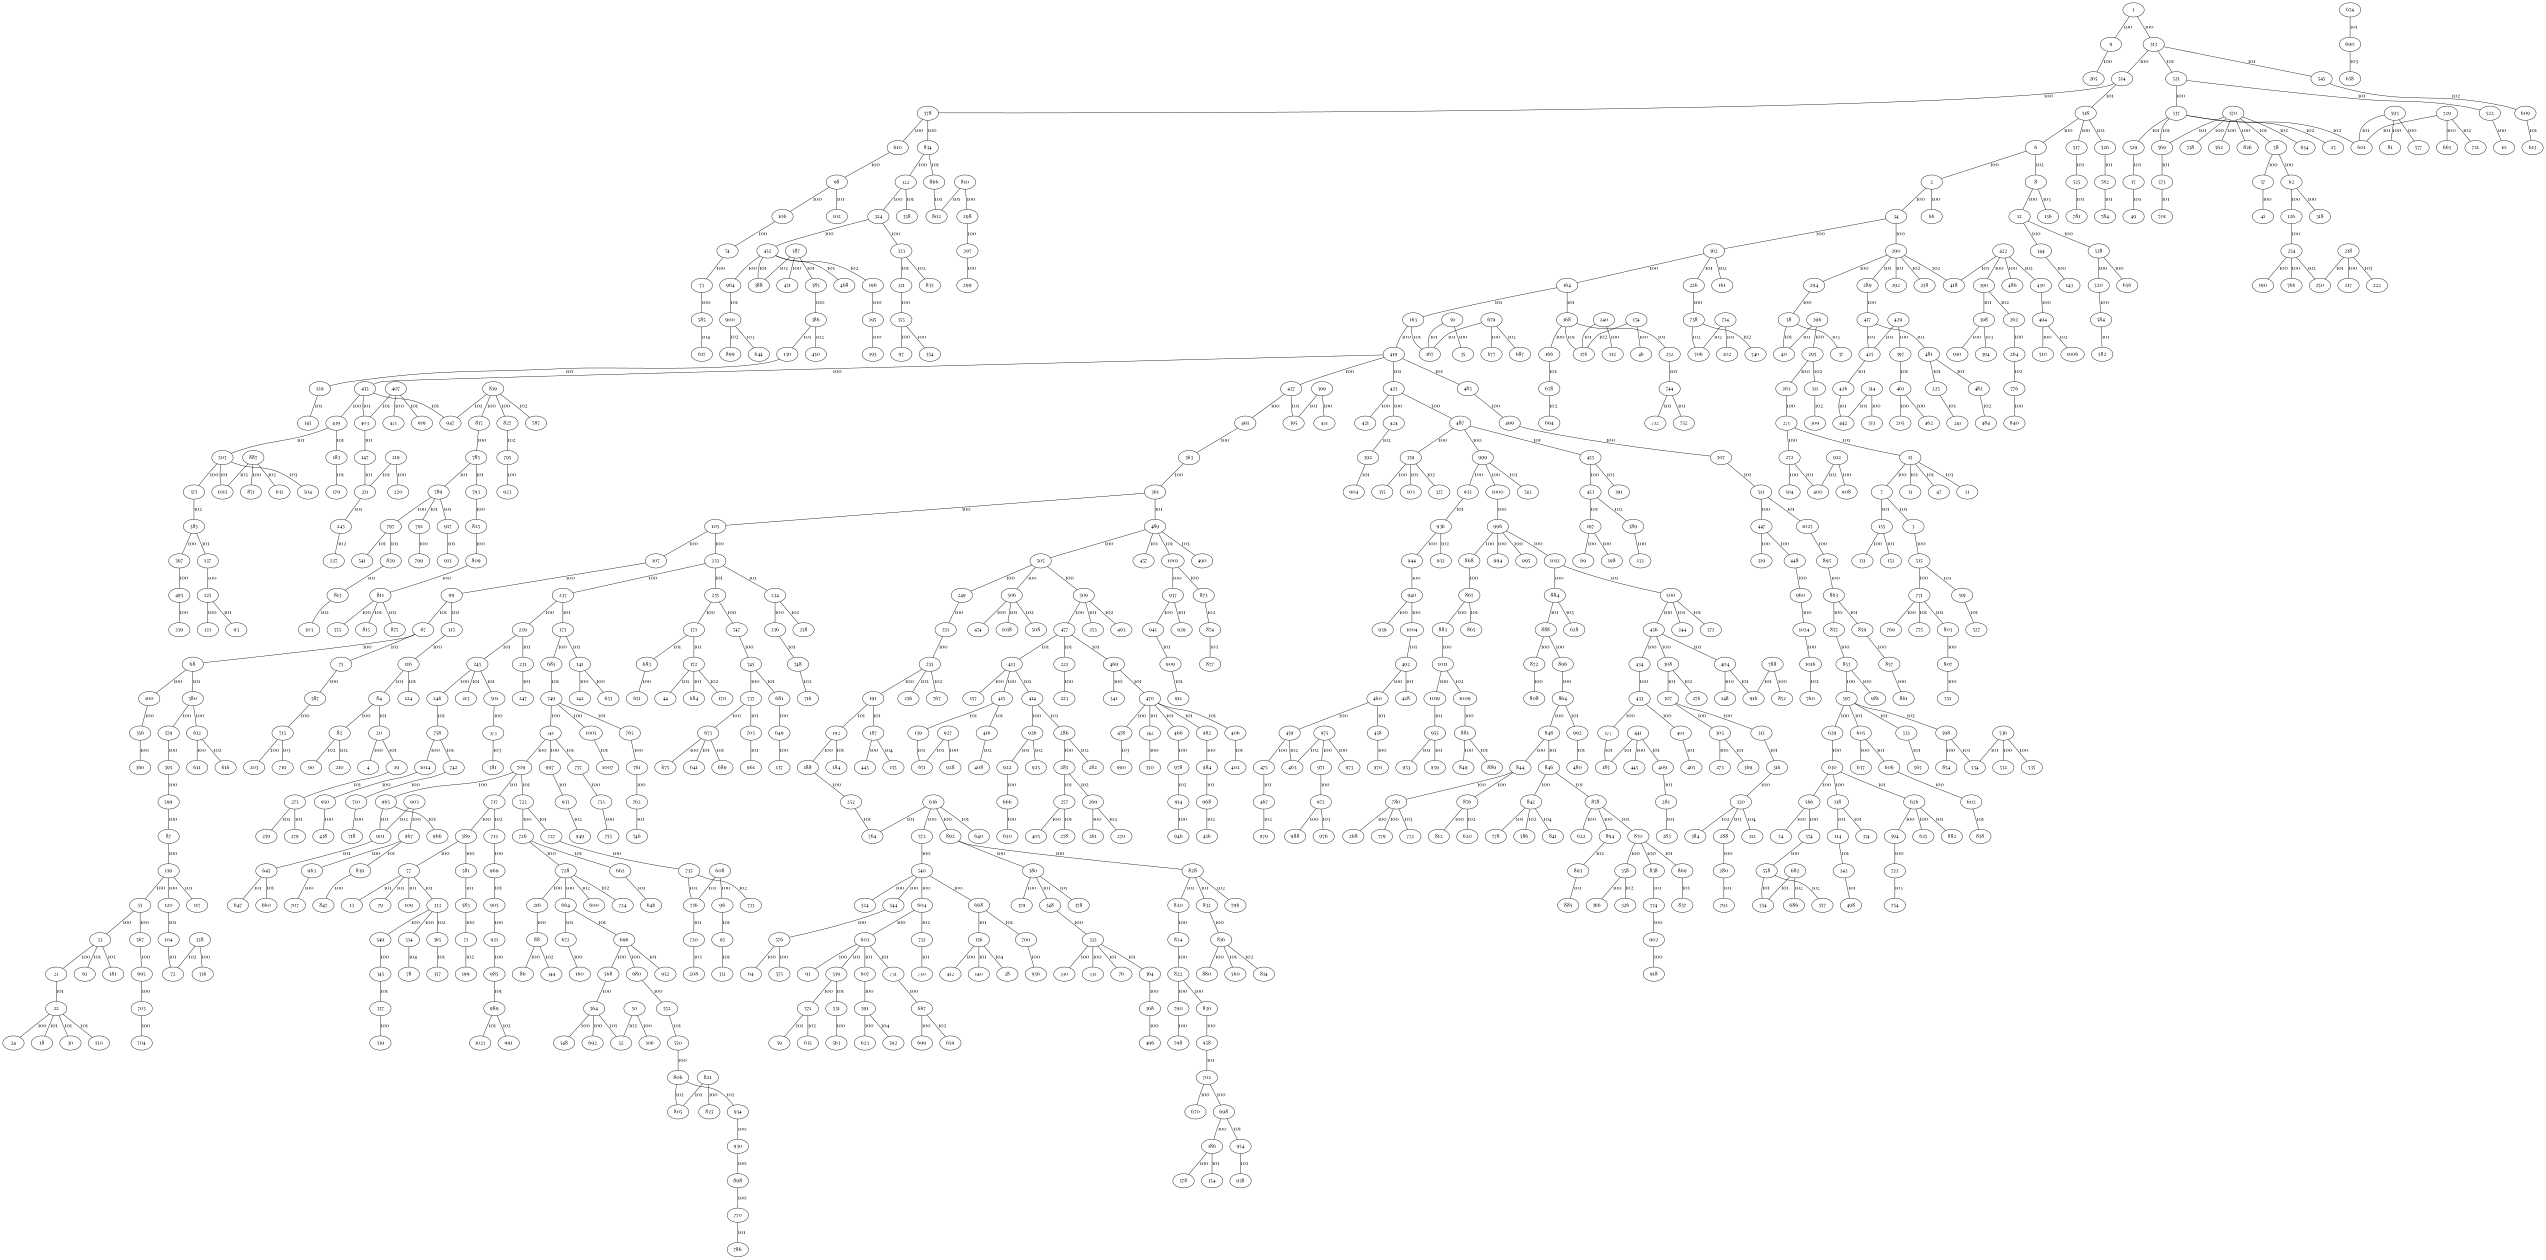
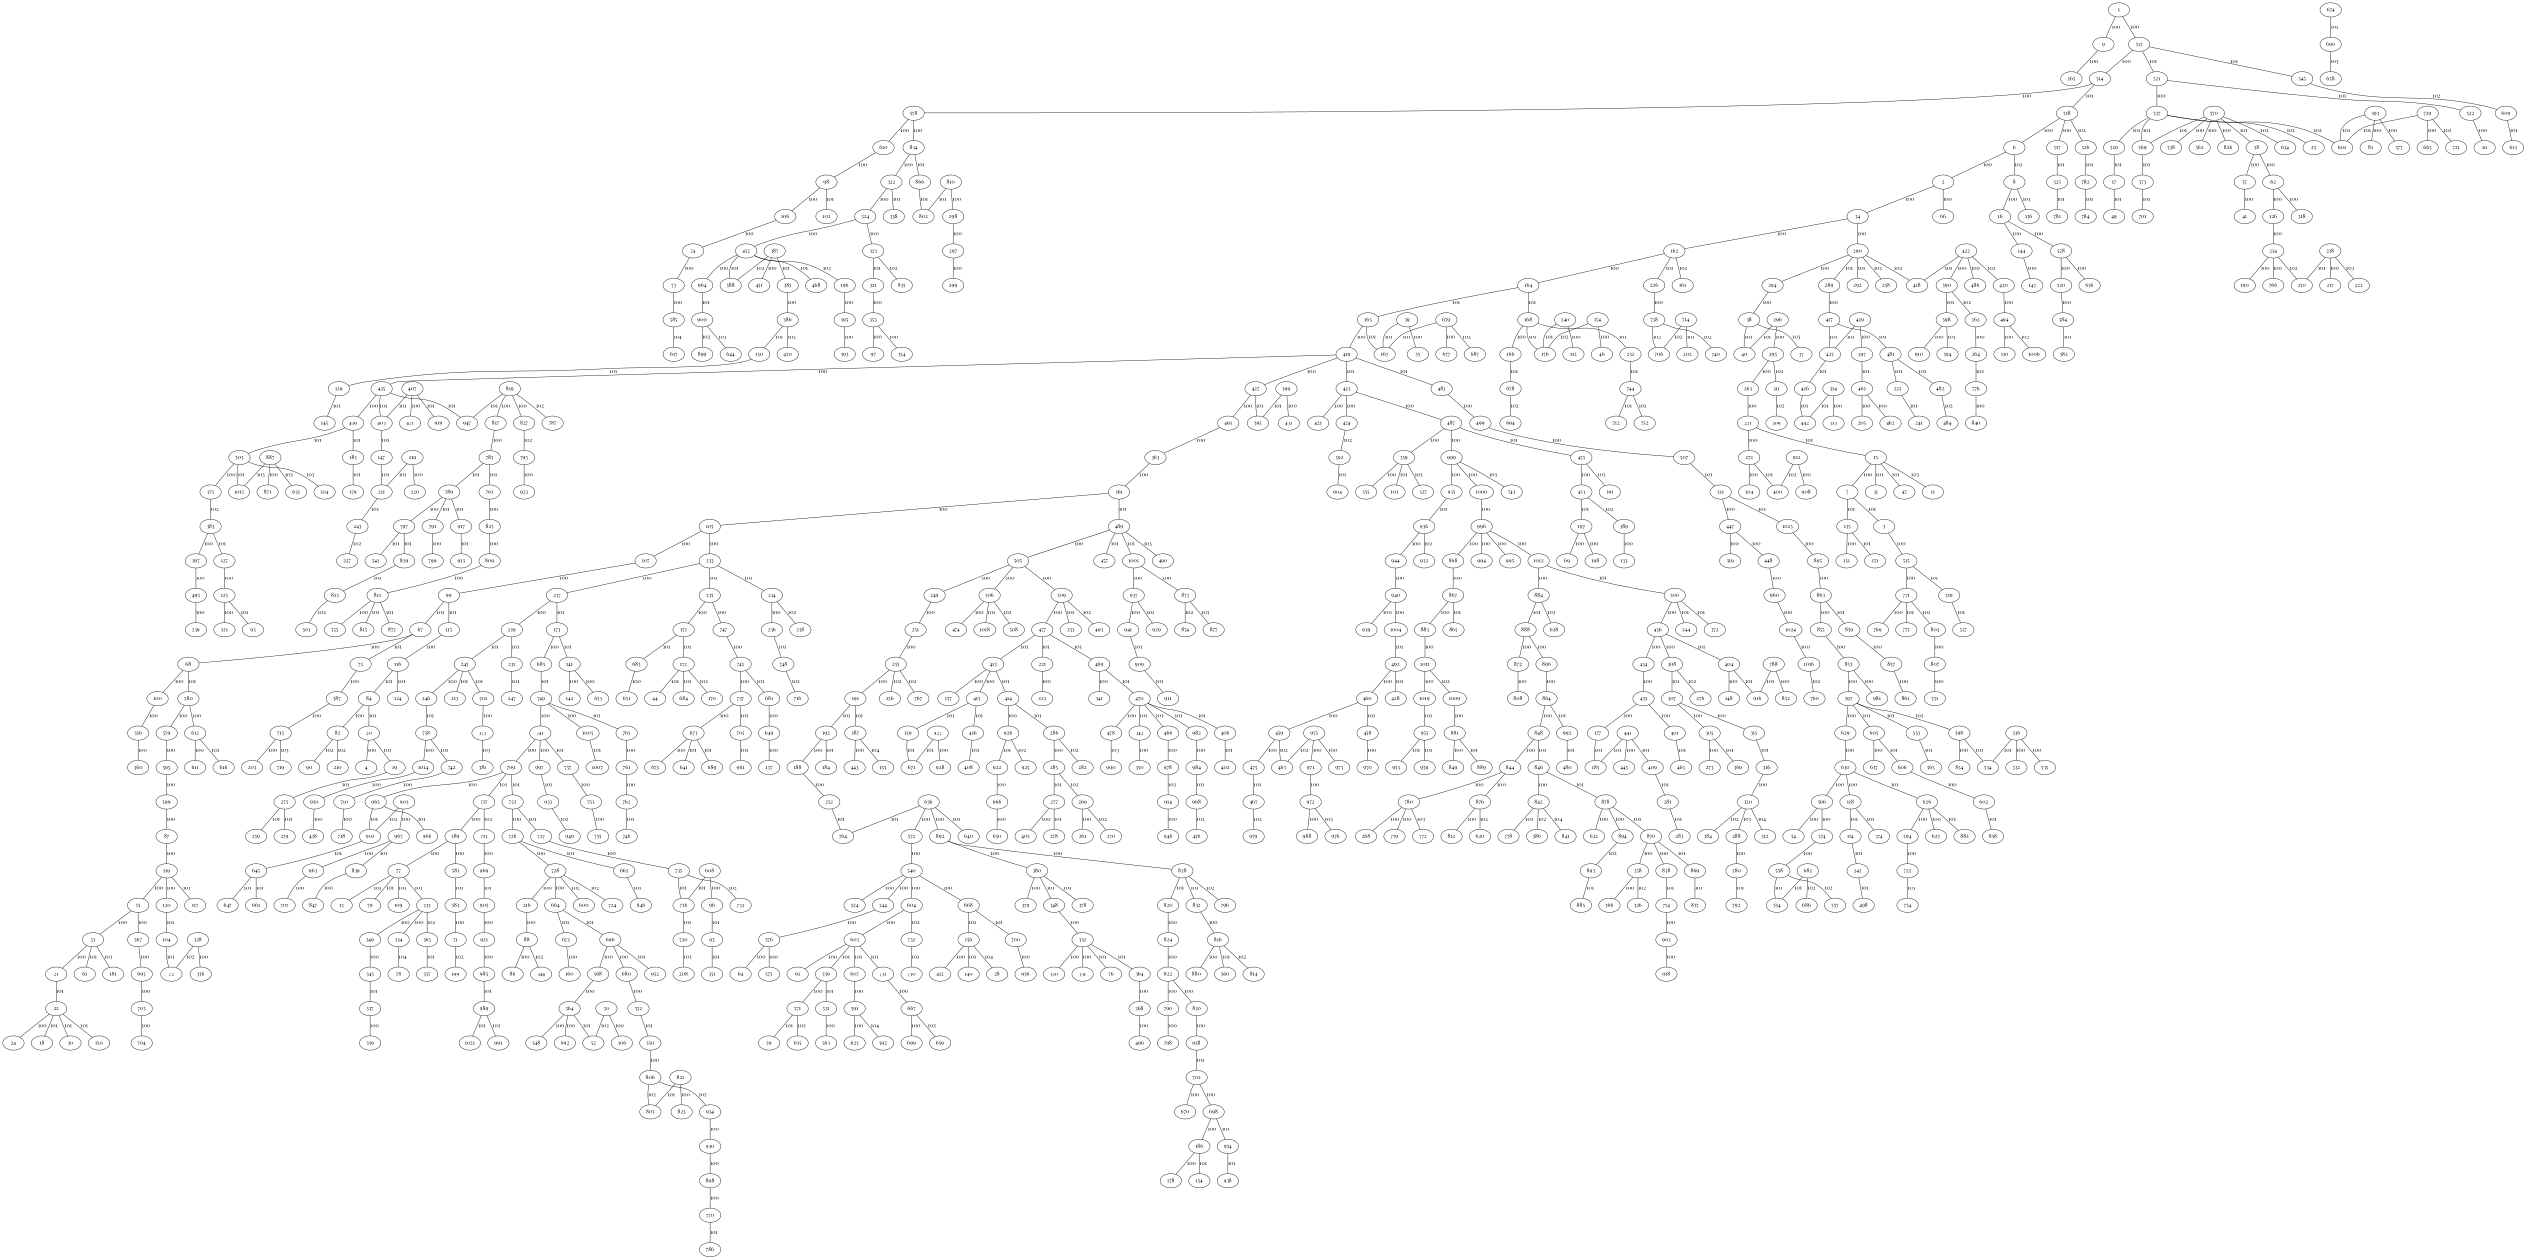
(2020, 217) -> (2000, 217)
(1210, 647) -> (1199, 613)
(266, 905) -> (256, 905)
